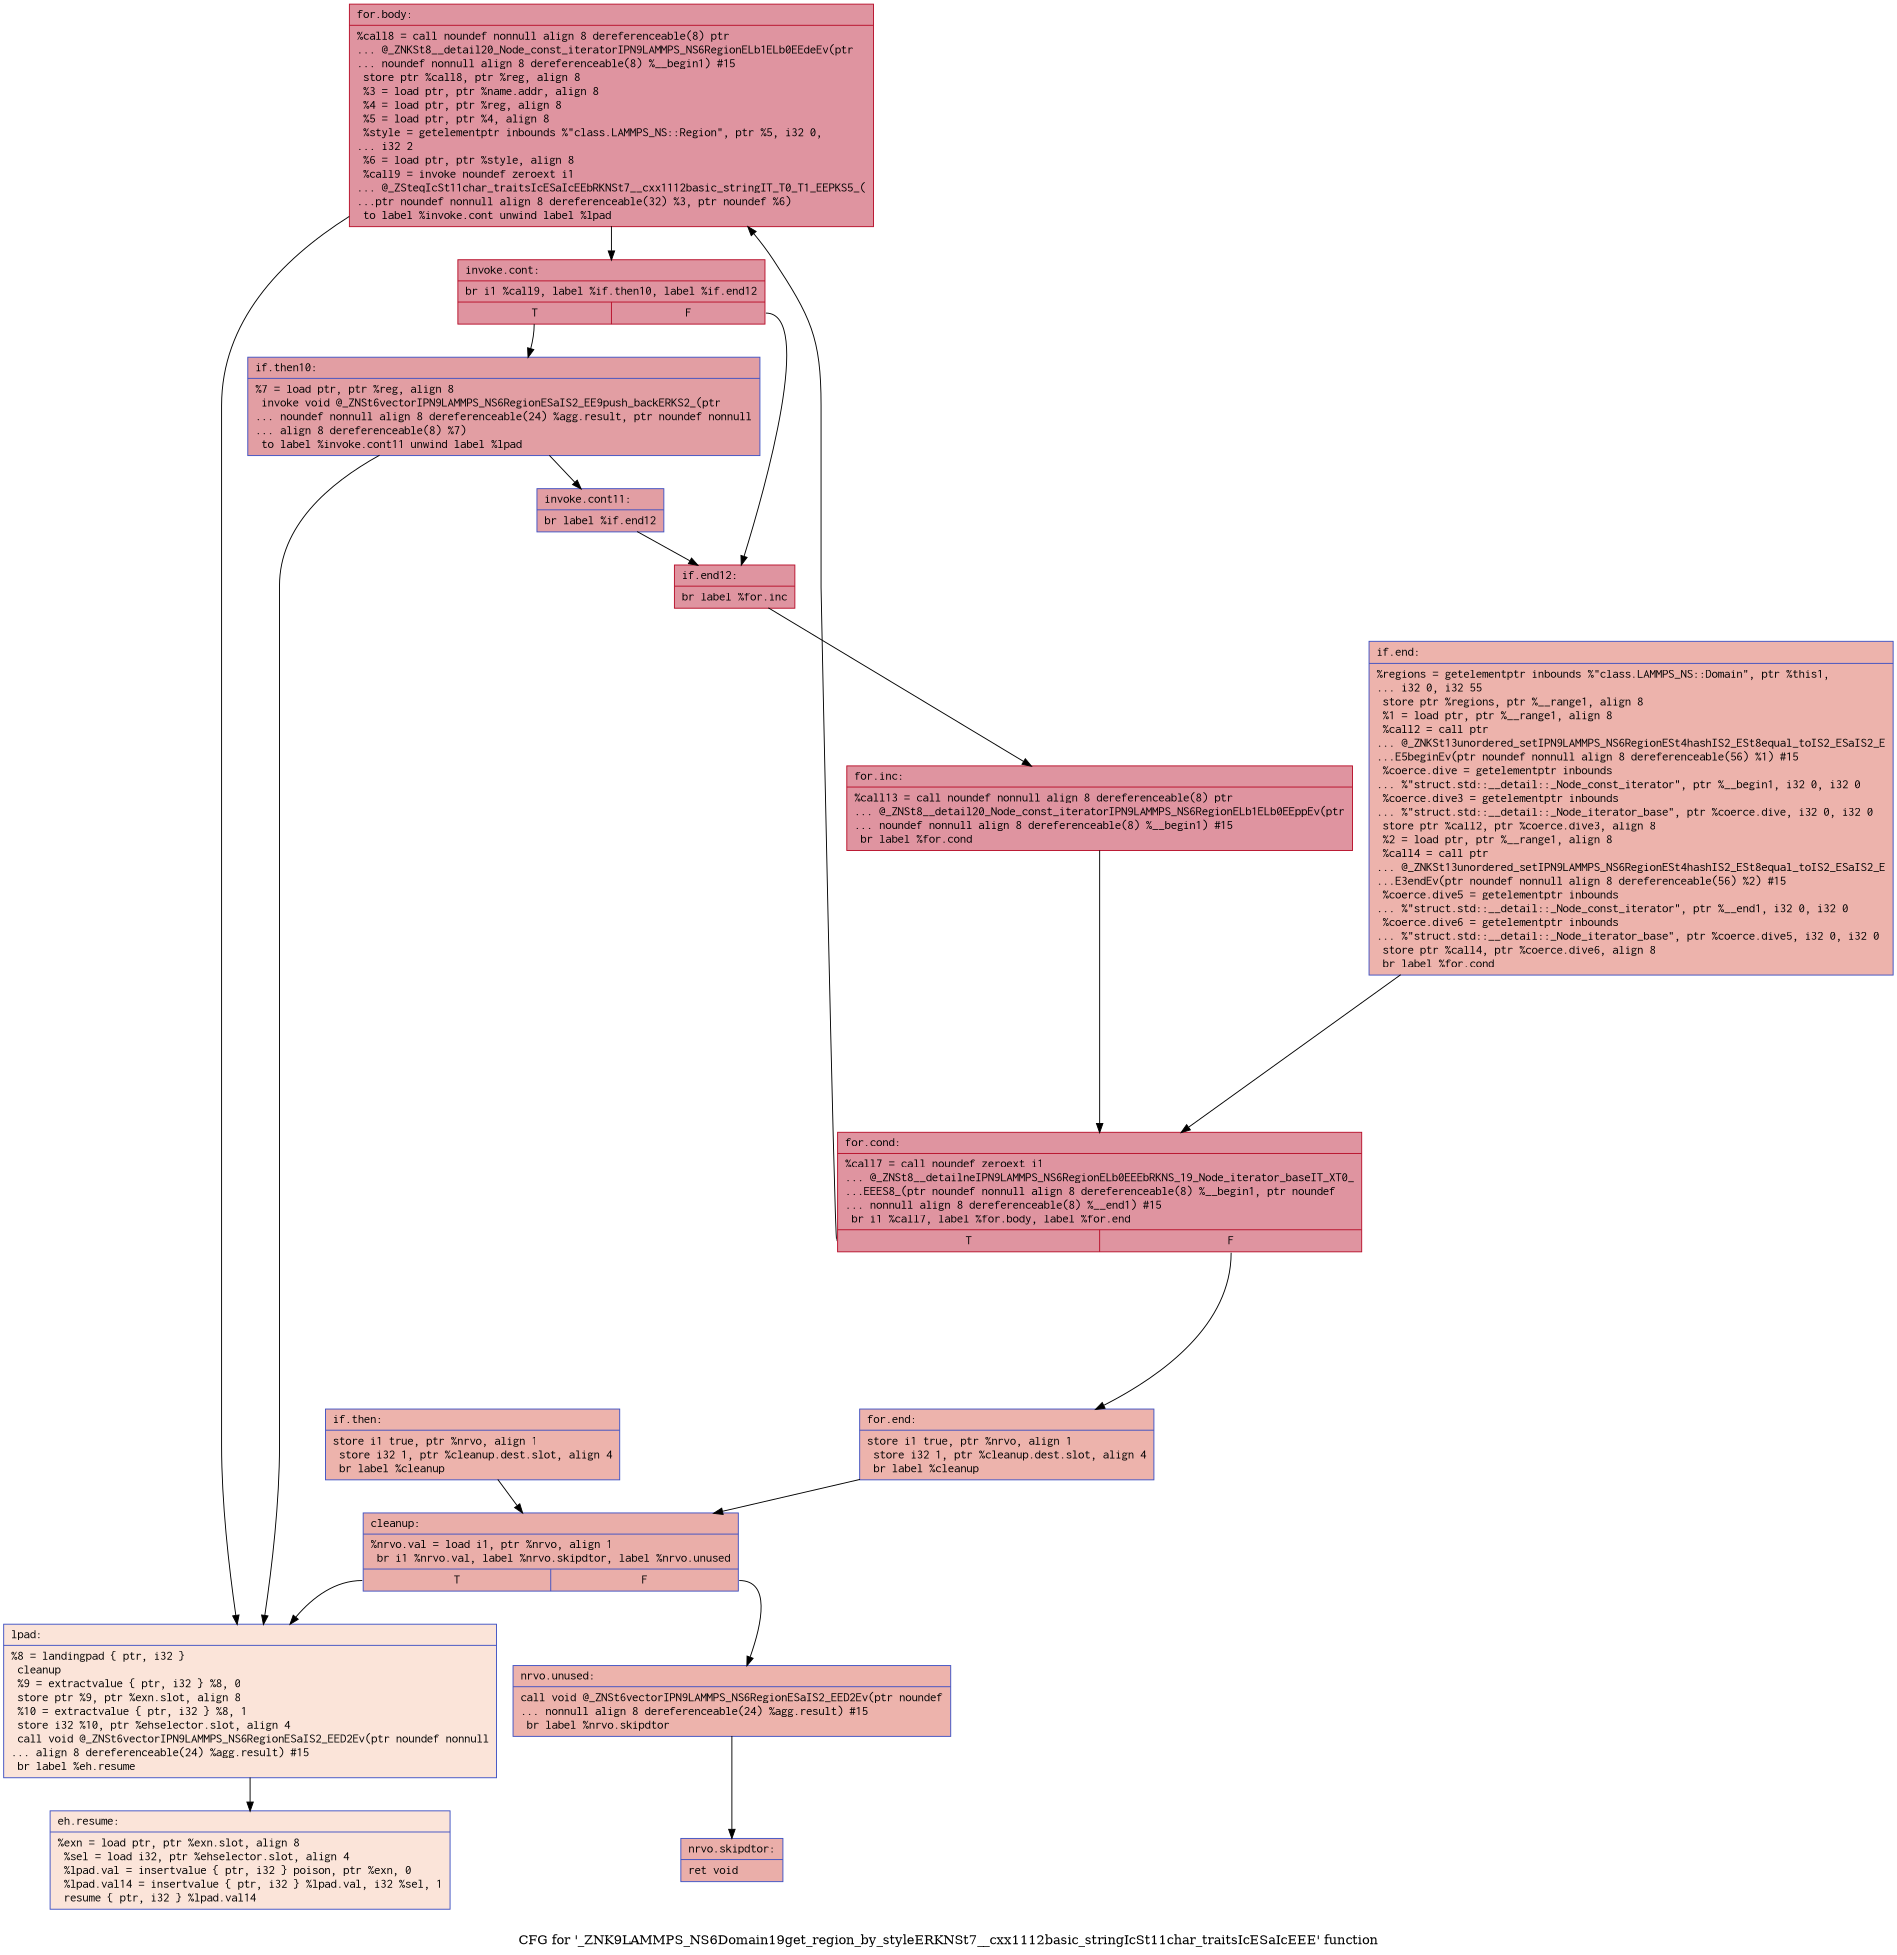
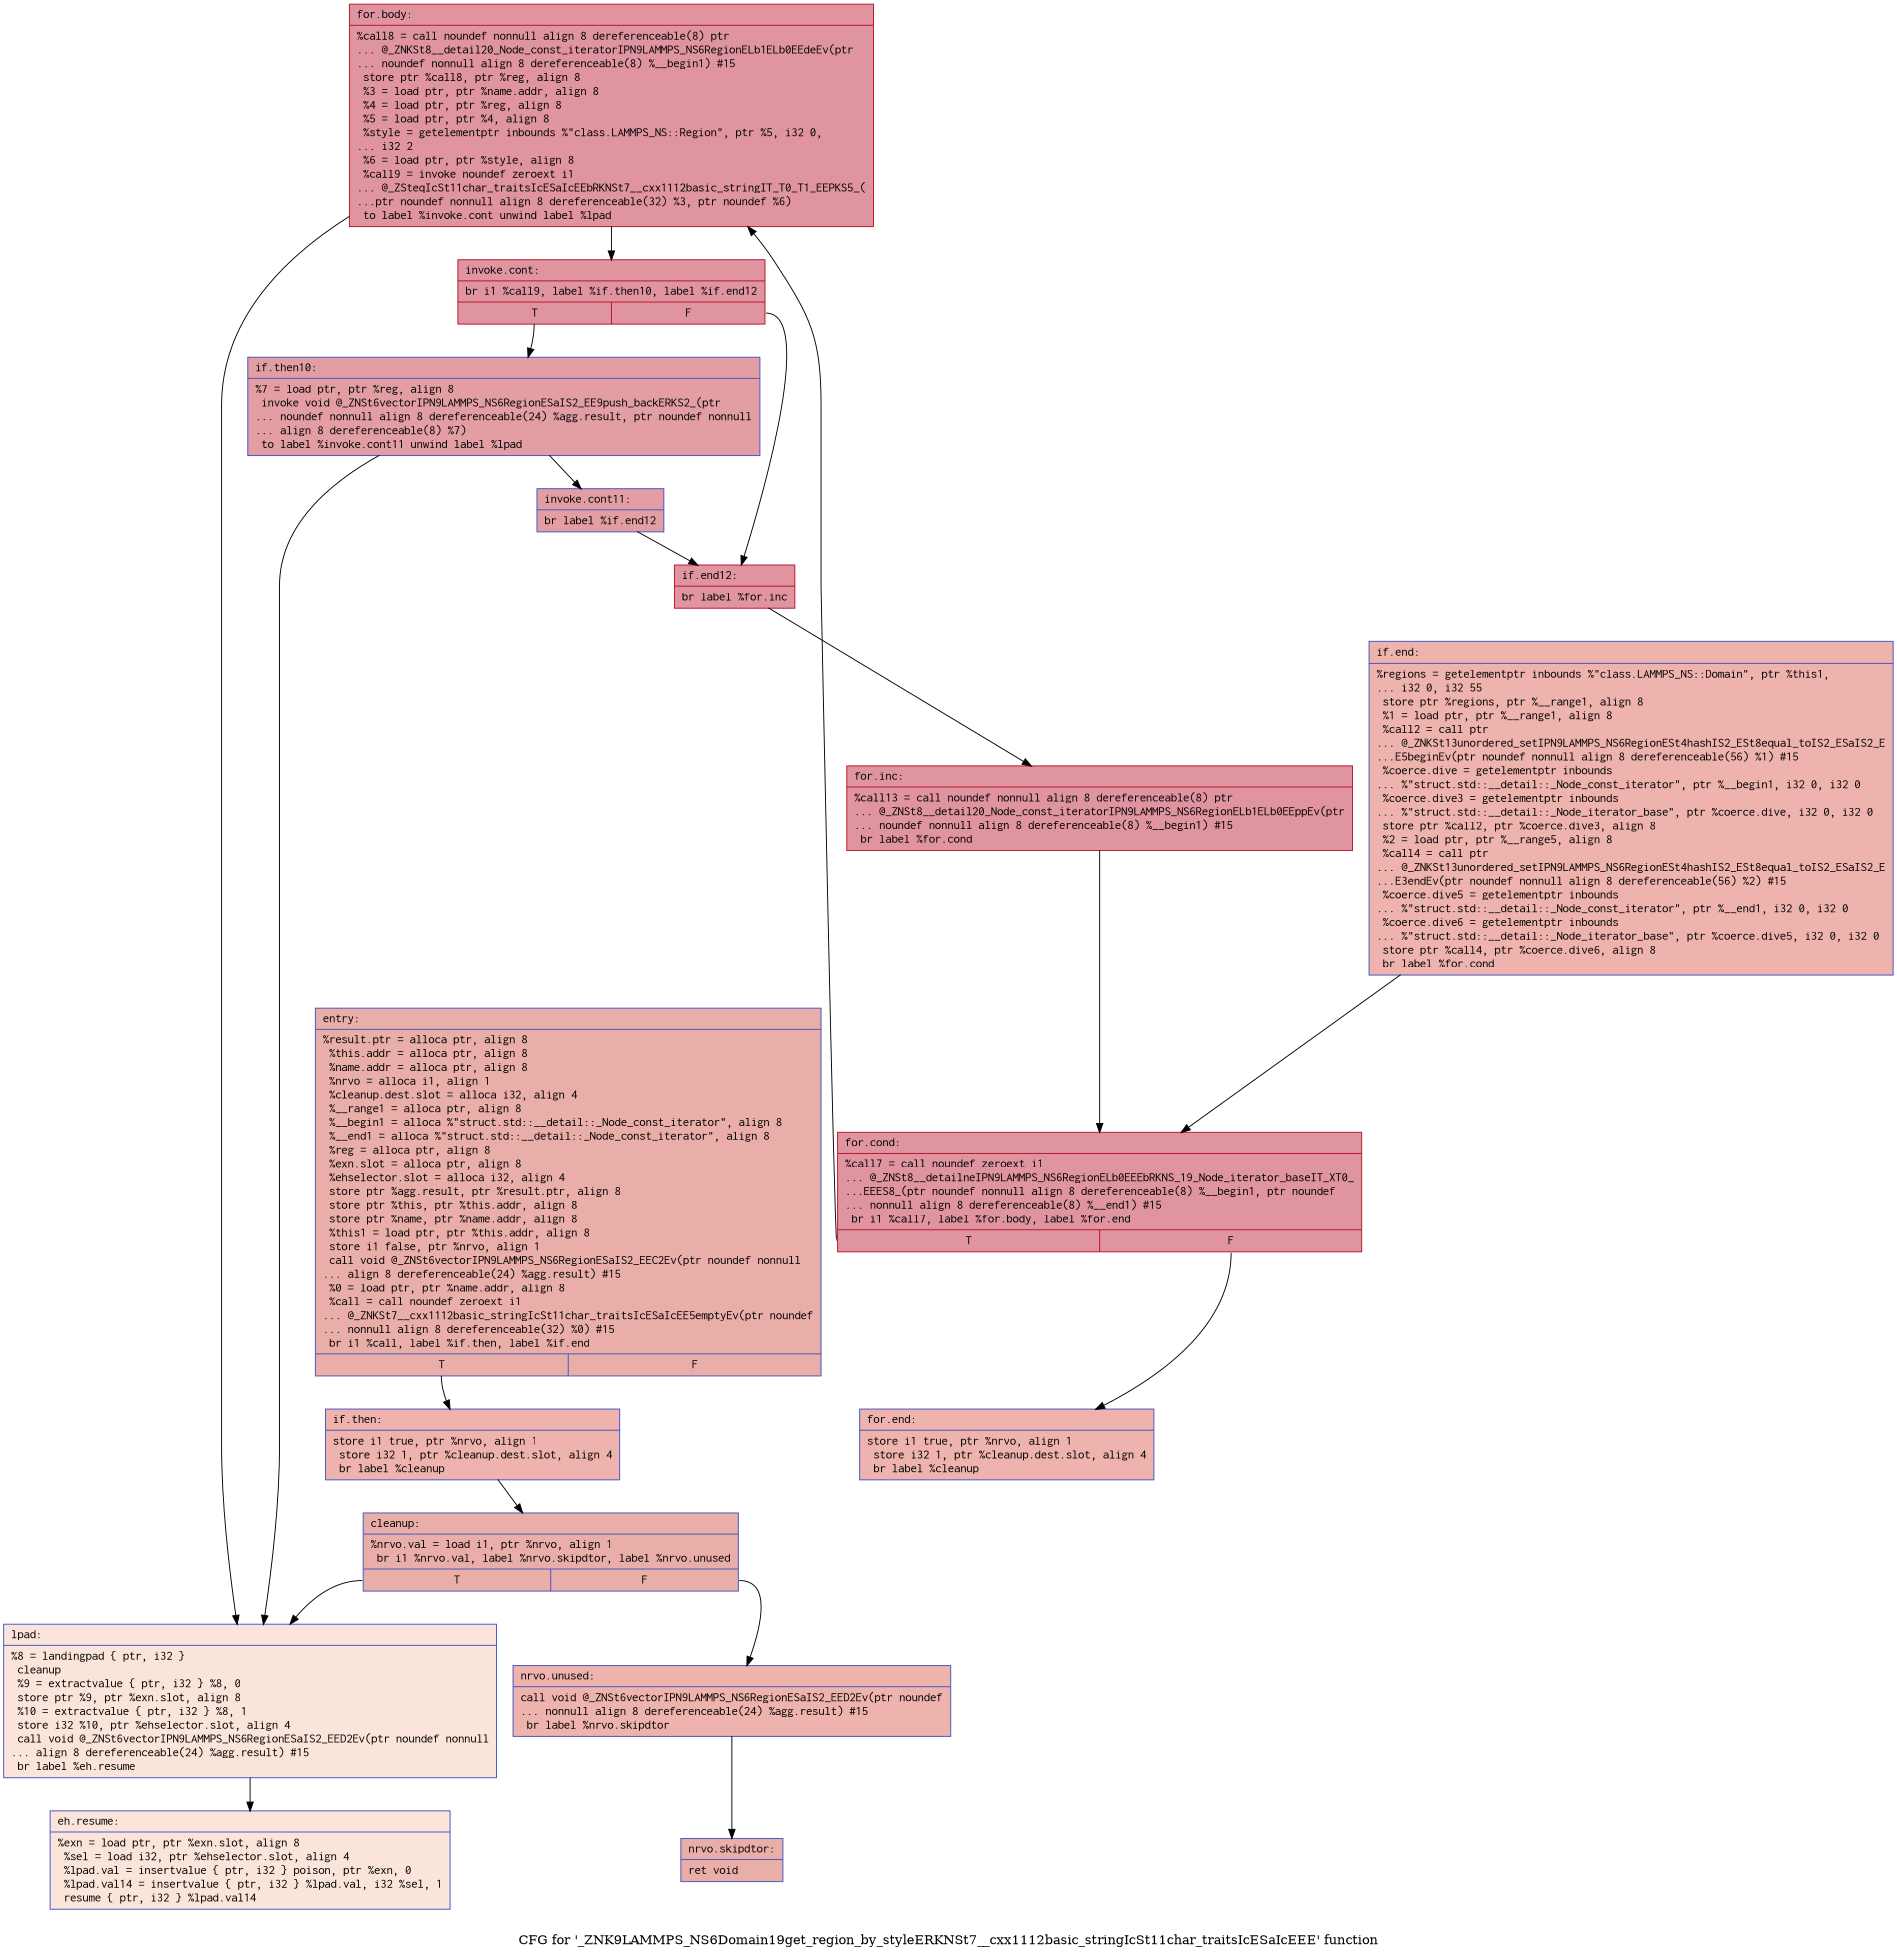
(1495, 839) -> (1495, 839)
none -> (568, 1192)
(791, 1495) -> none
